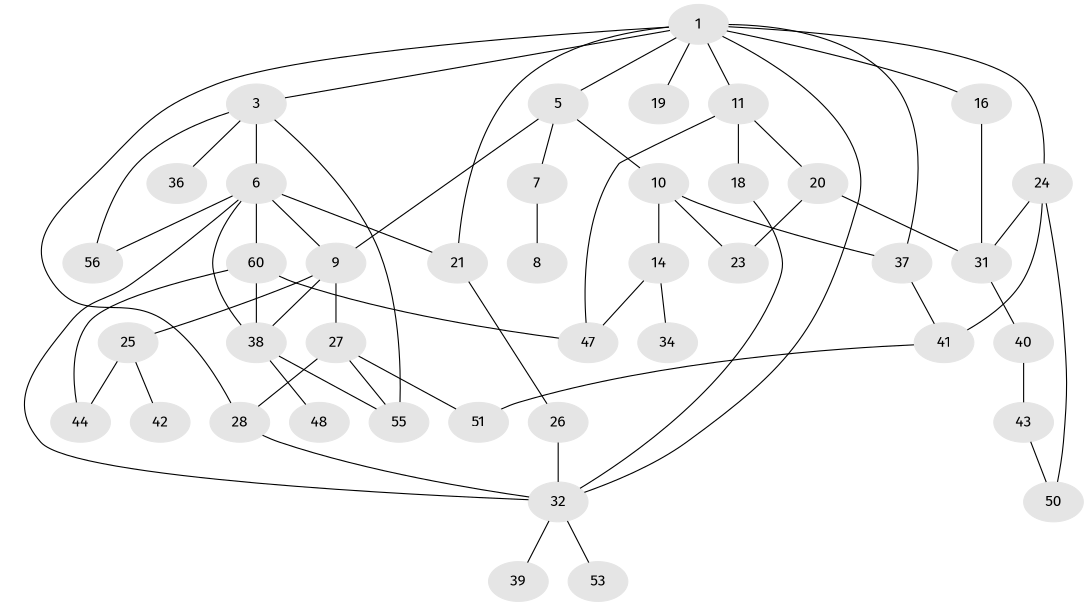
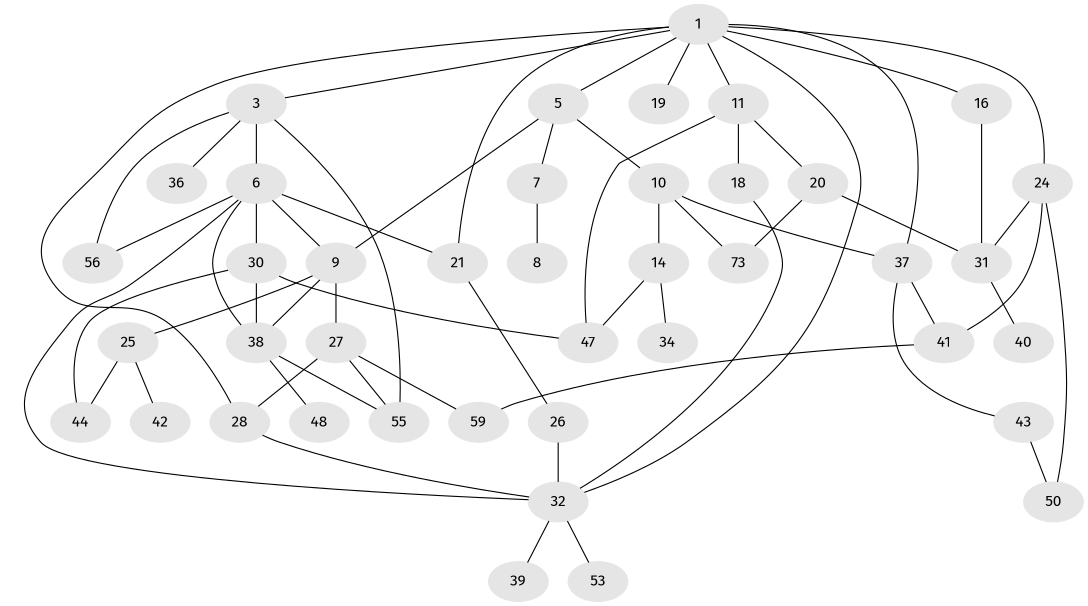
(256, 263) -> (256, 263)
(738, 263) -> (738, 263)
(1024, 383) -> (912, 373)
(479, 422) -> (479, 422)
